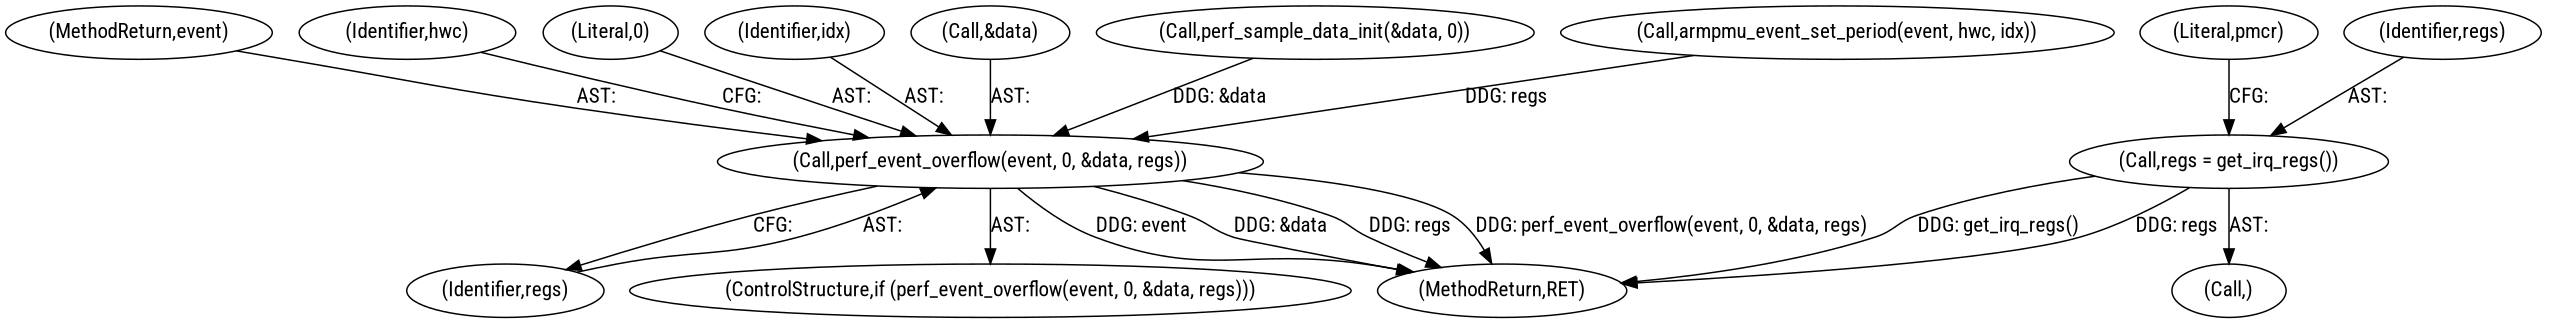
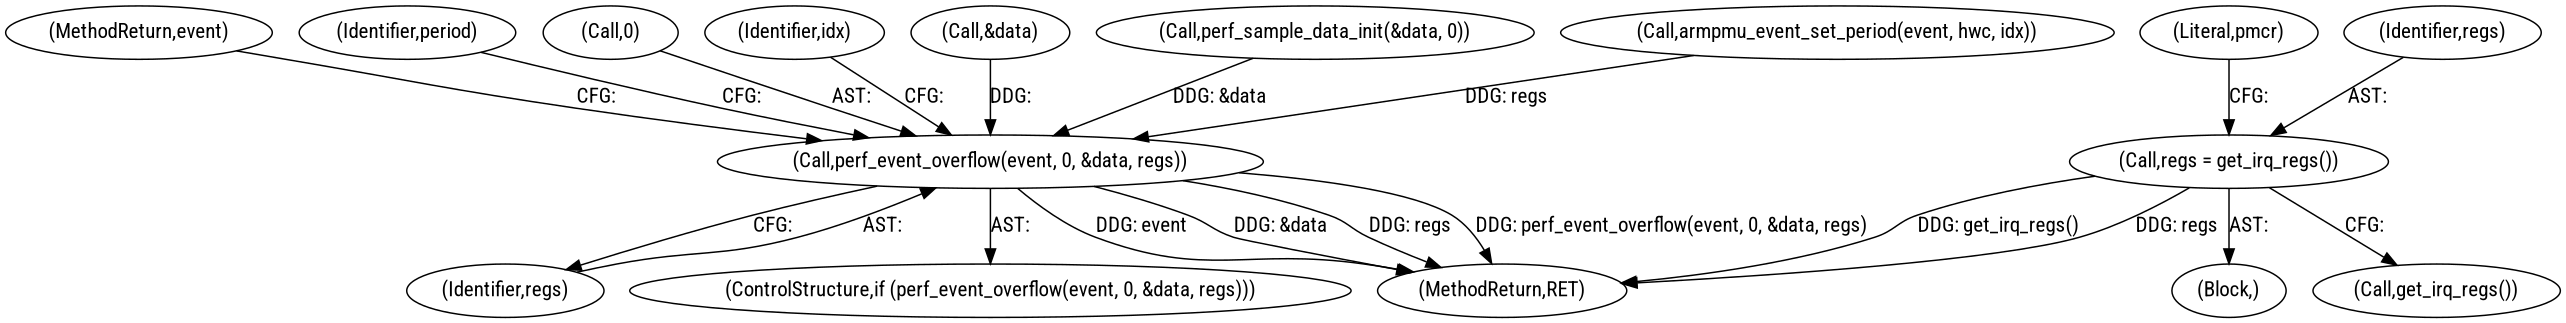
(407, 33) -> (407, 33)
(611, 33) -> (611, 33)
(599, 97) -> (599, 97)
(927, 97) -> (927, 97)
(1013, 97) -> (1013, 97)
(2229, 291) -> (2229, 291)
none -> (2437, 291)
